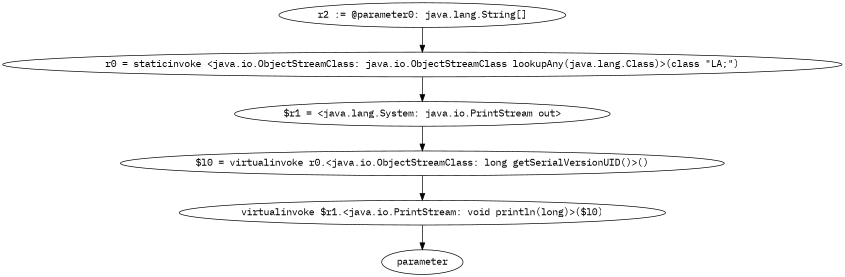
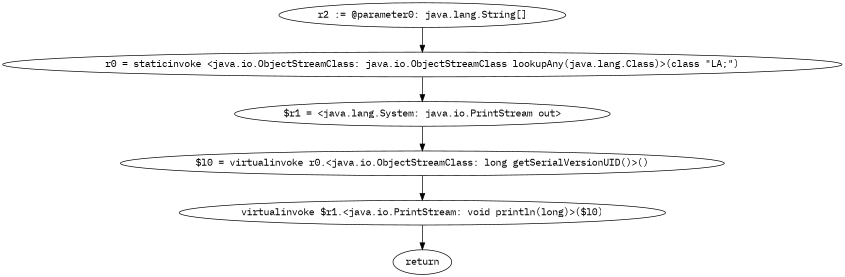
(422, 262) -> (422, 262)
